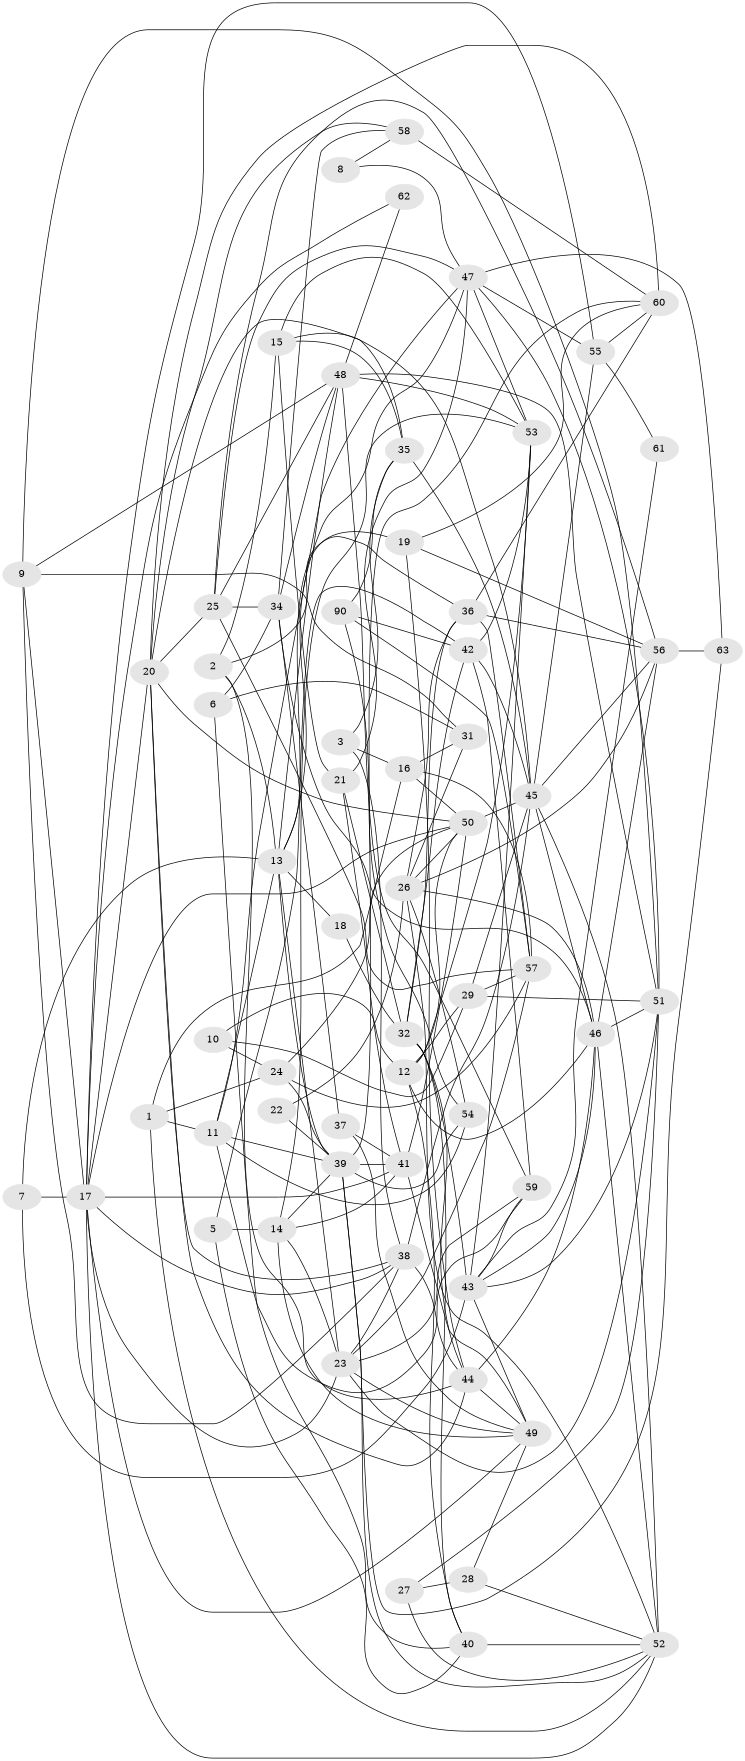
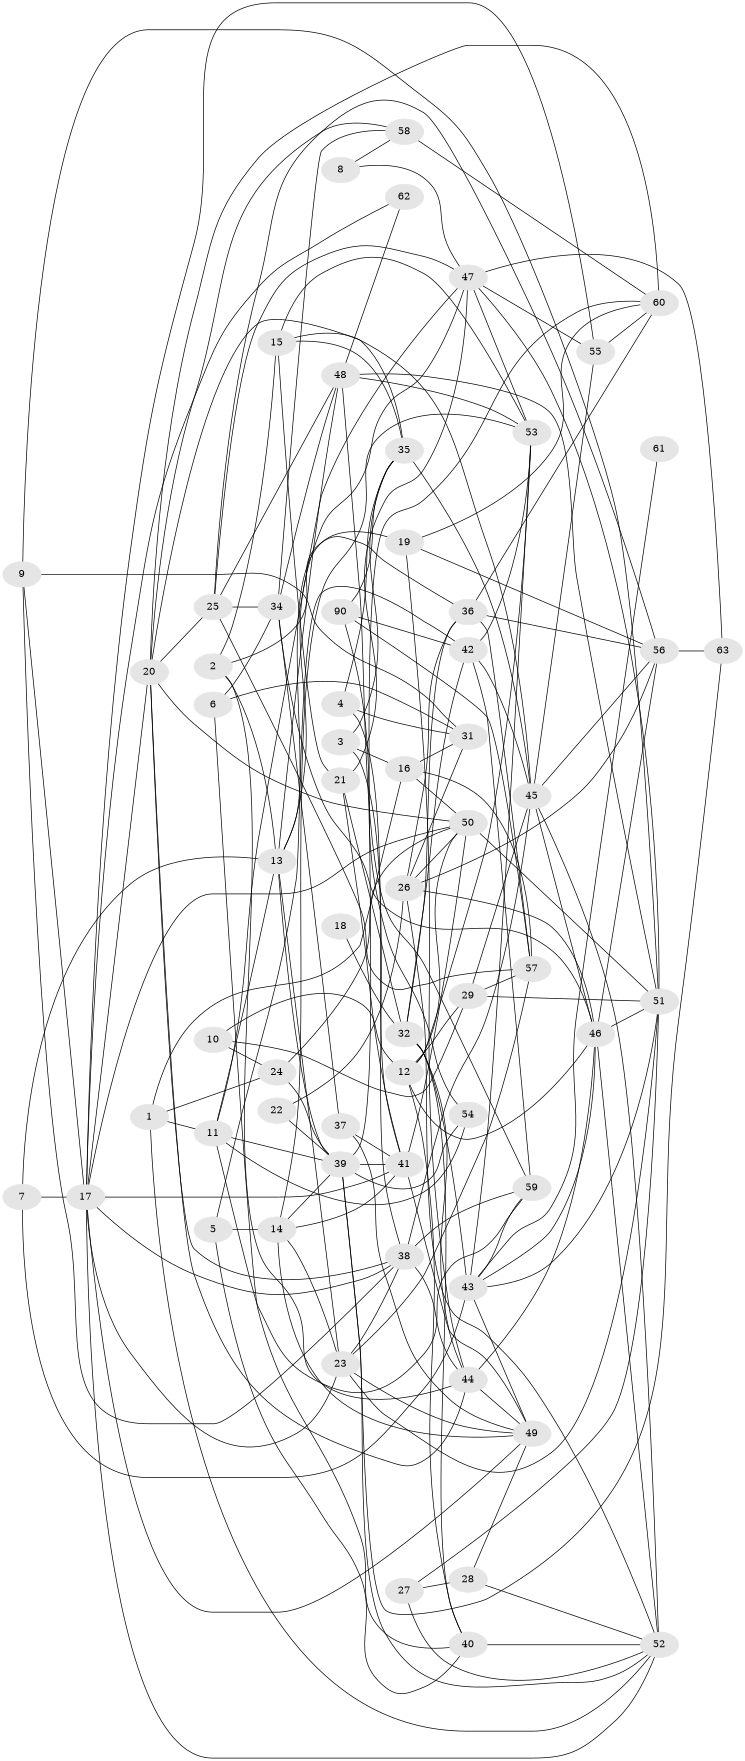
(631, 399) -> none
(181, 475) -> none
none -> (341, 704)
(501, 809) -> (556, 905)
(318, 904) -> none
(449, 1031) -> none
(406, 1105) -> none
(427, 1322) -> (463, 1211)
